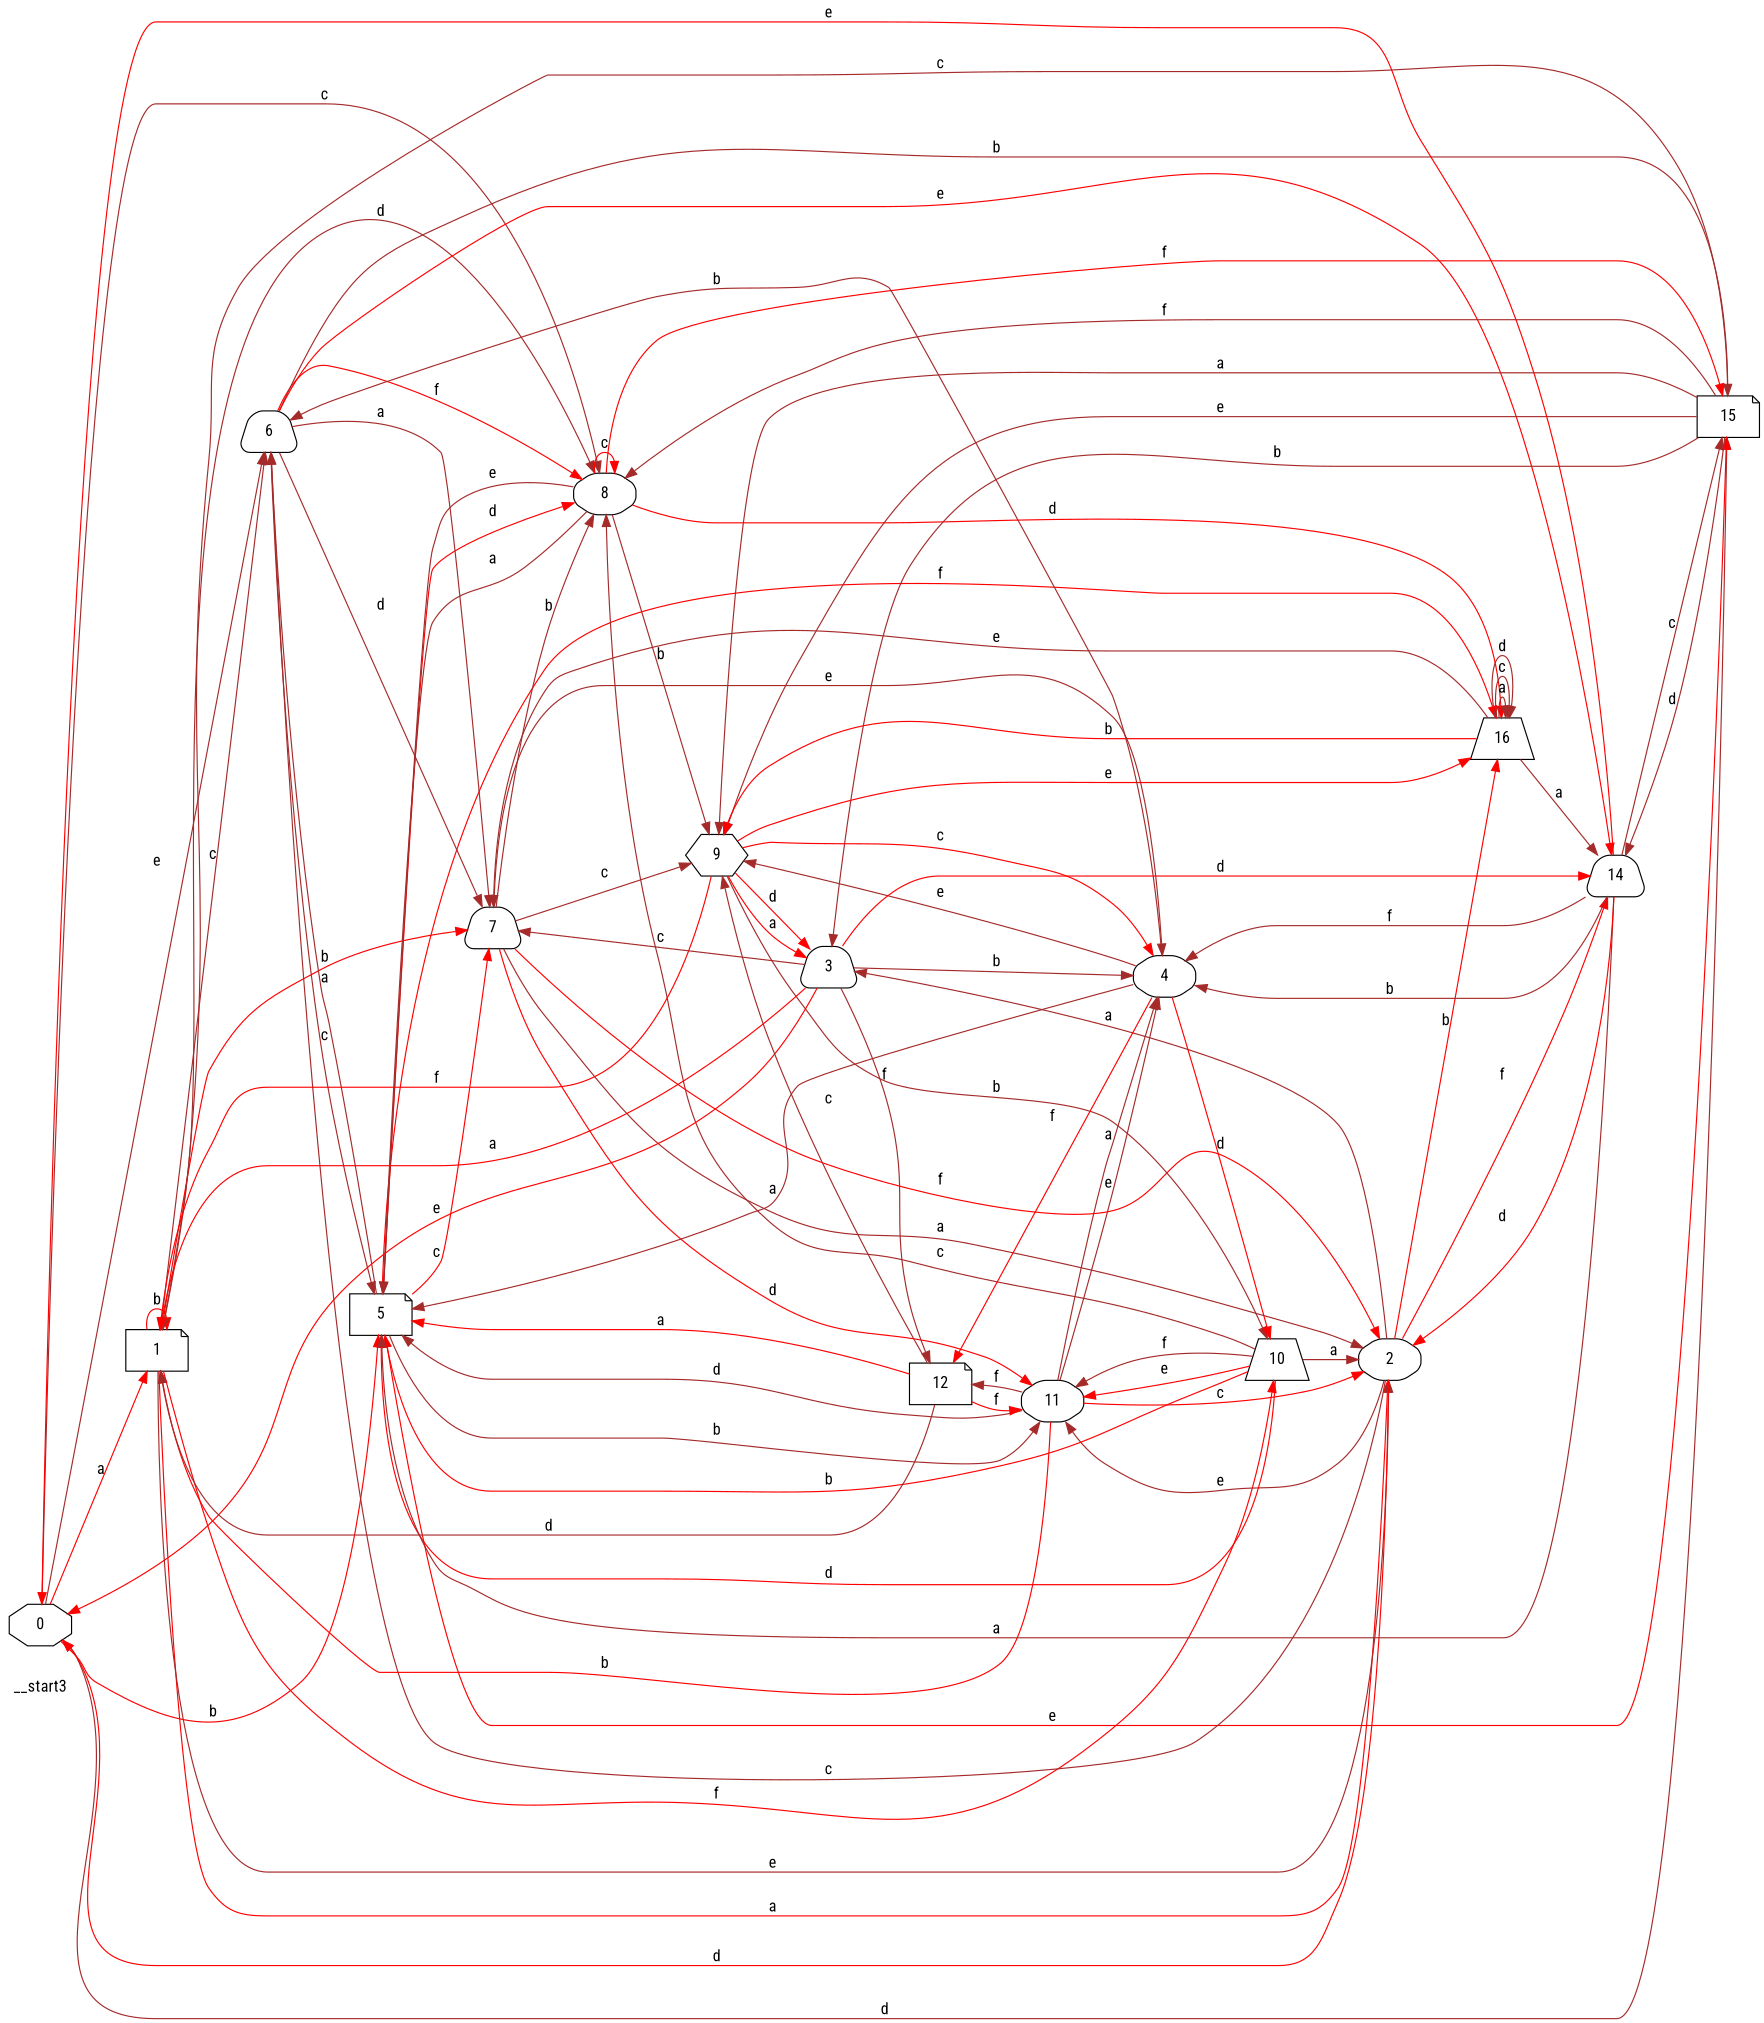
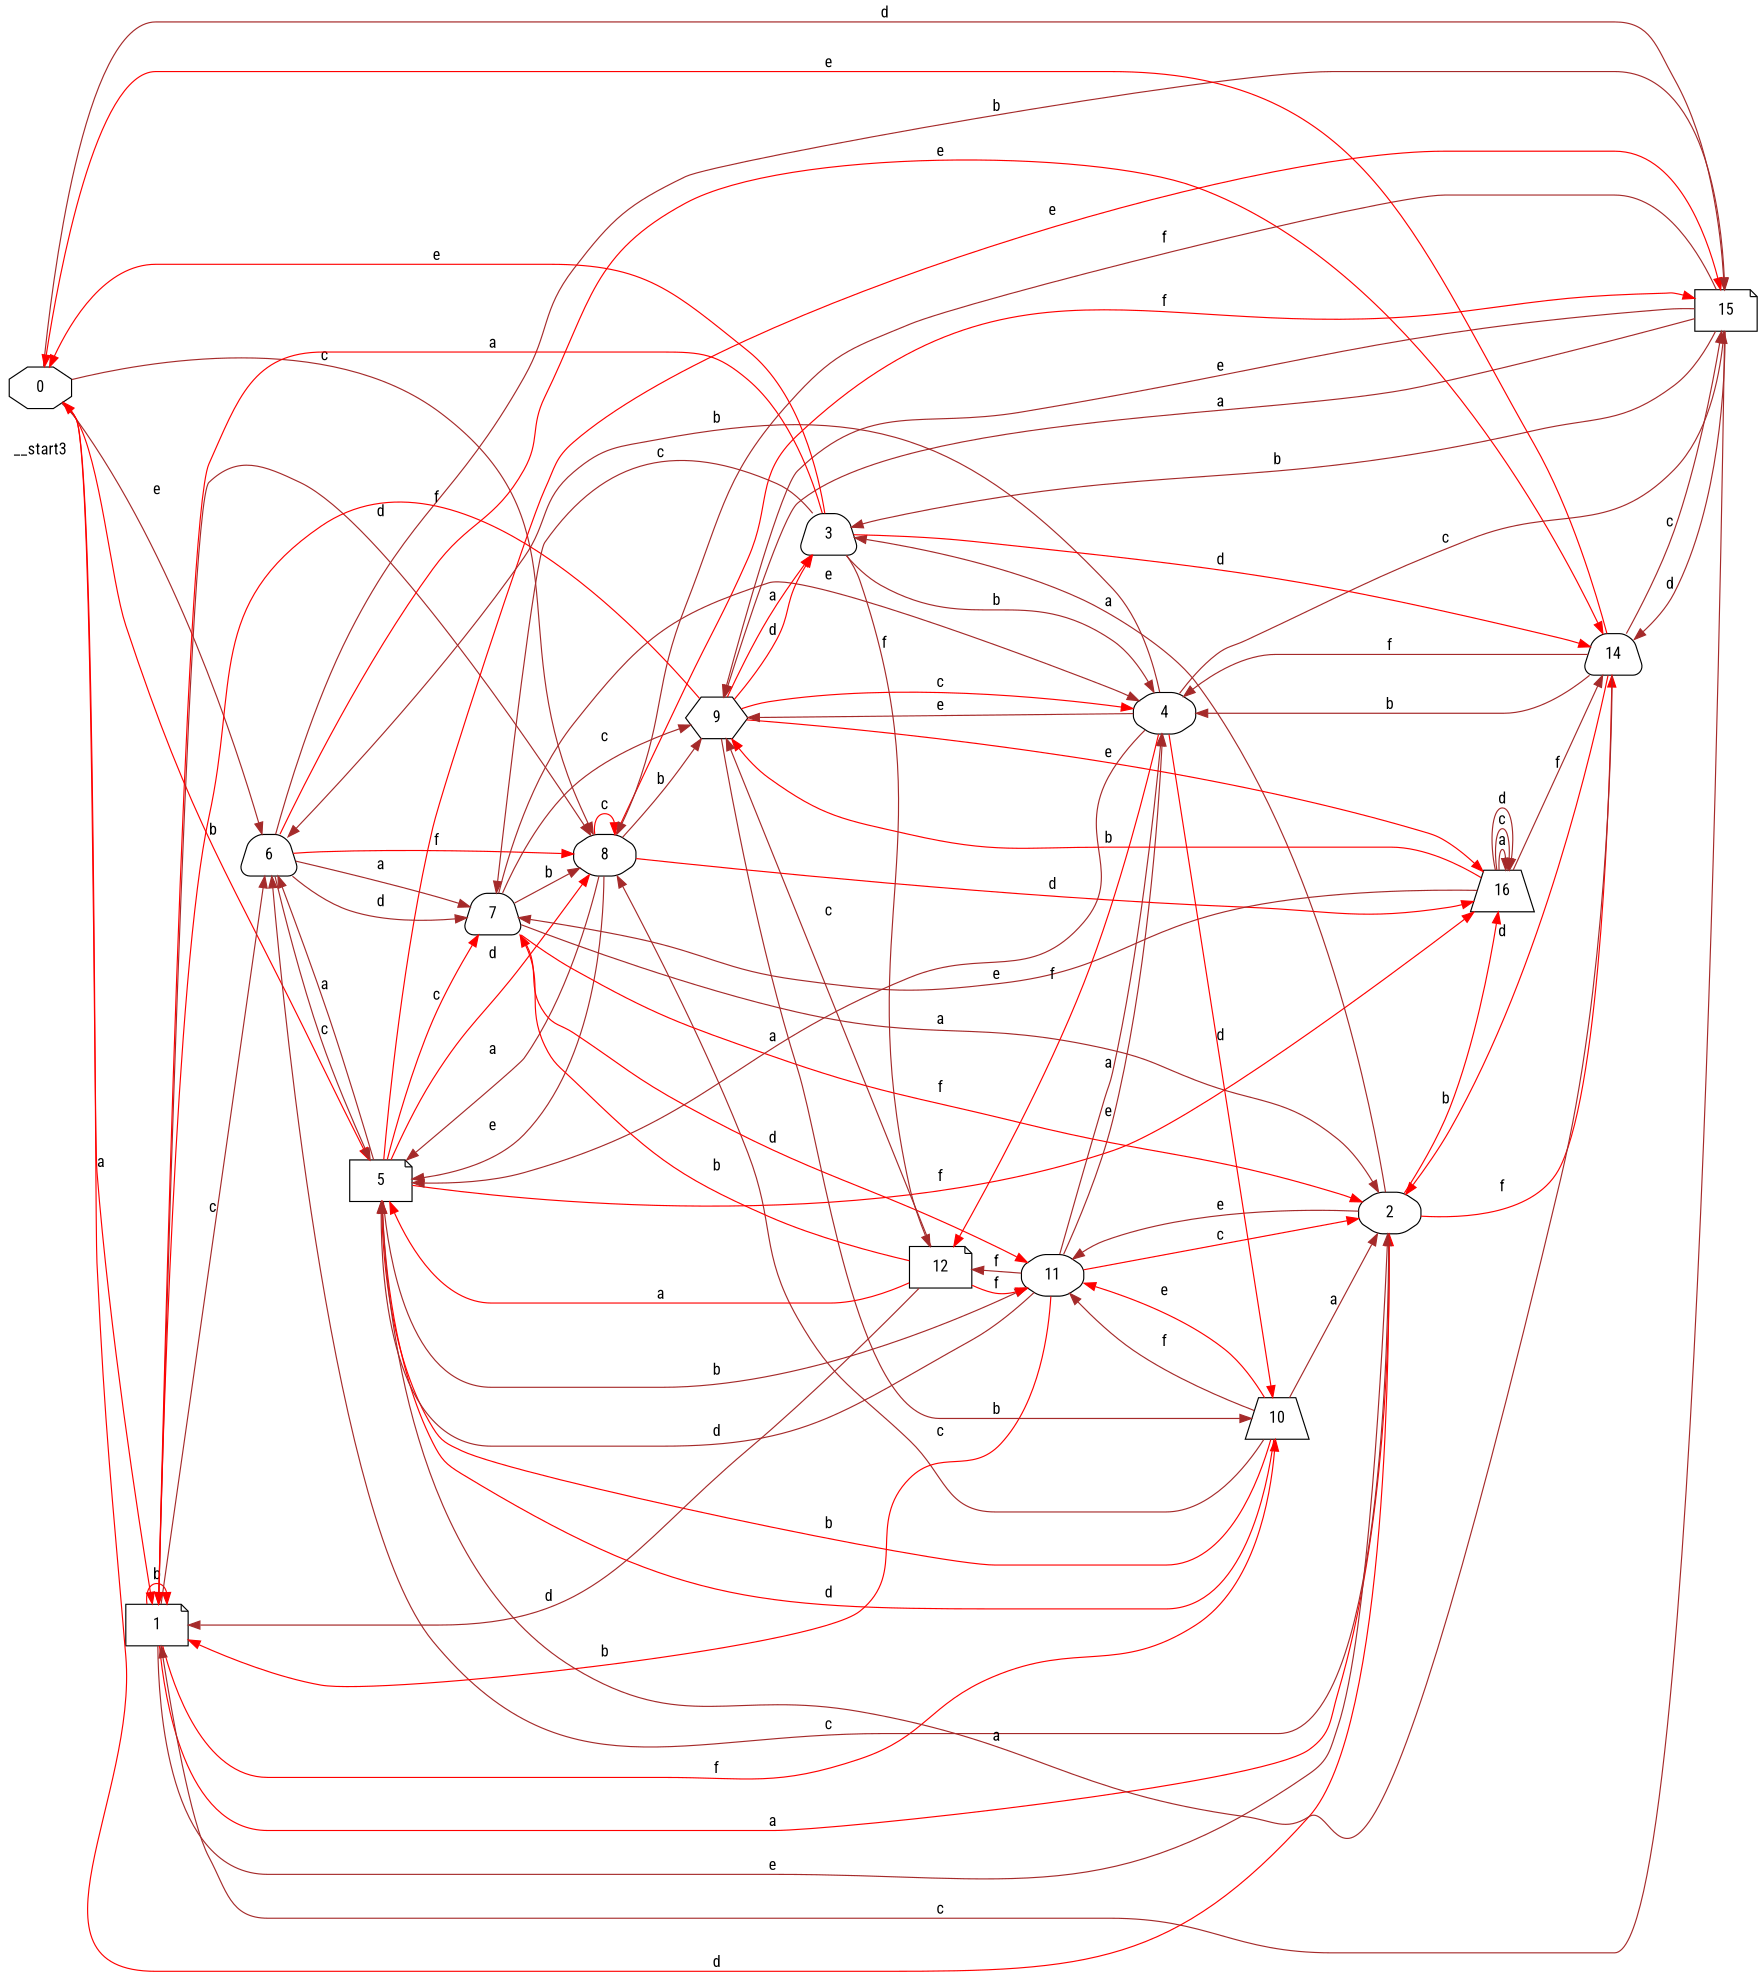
none -> (1482, 535)
(1559, 793) -> (1558, 763)
(217, 1057) -> (663, 1160)
